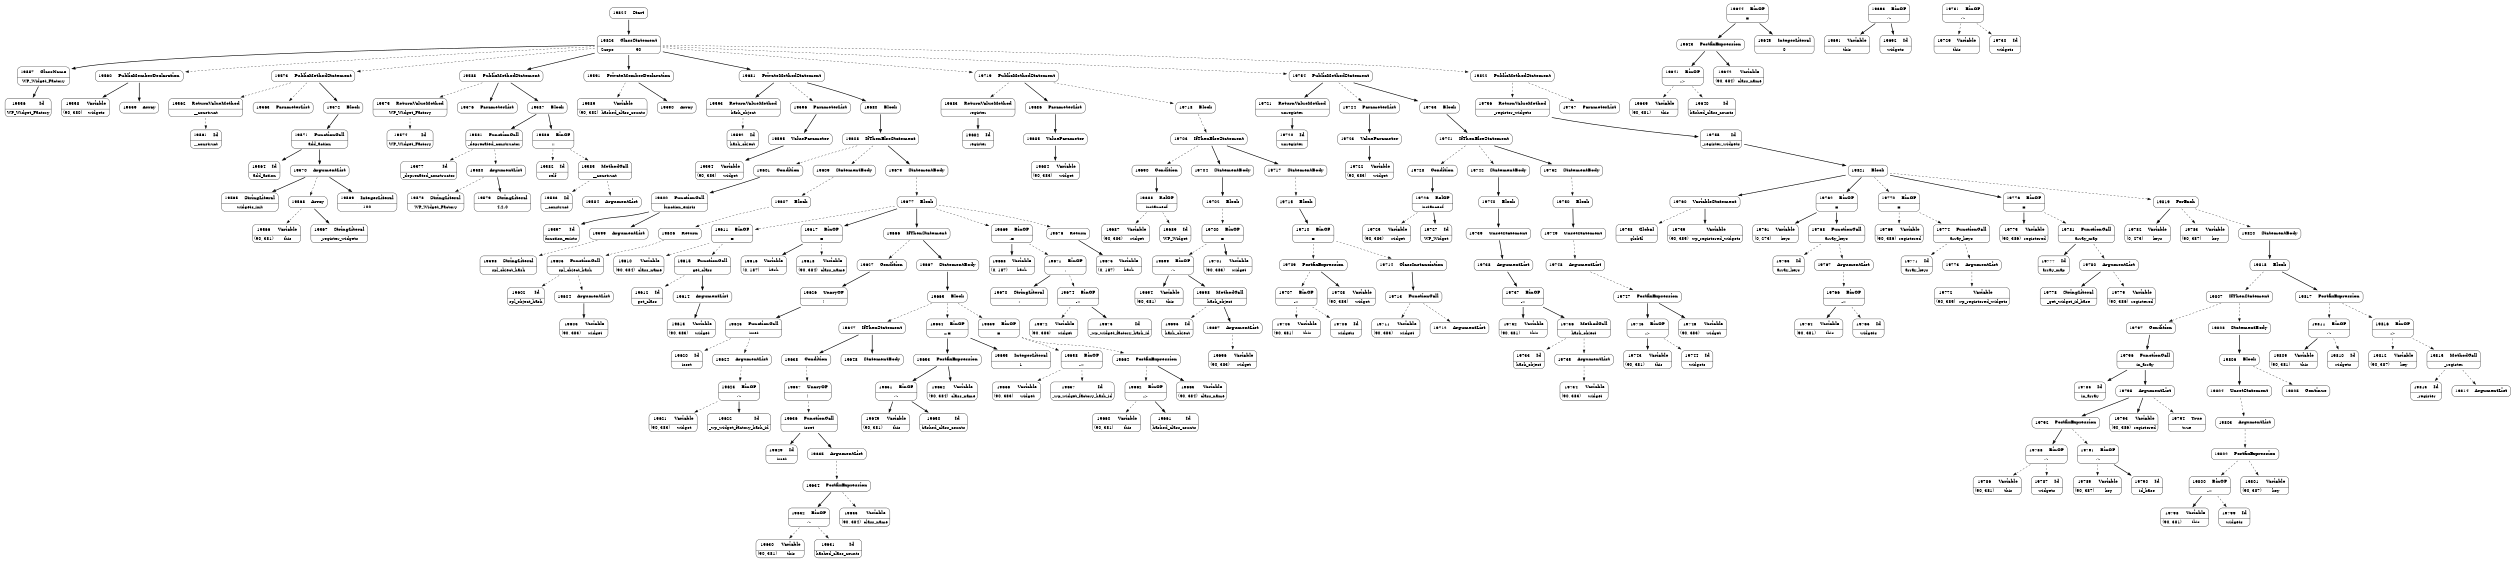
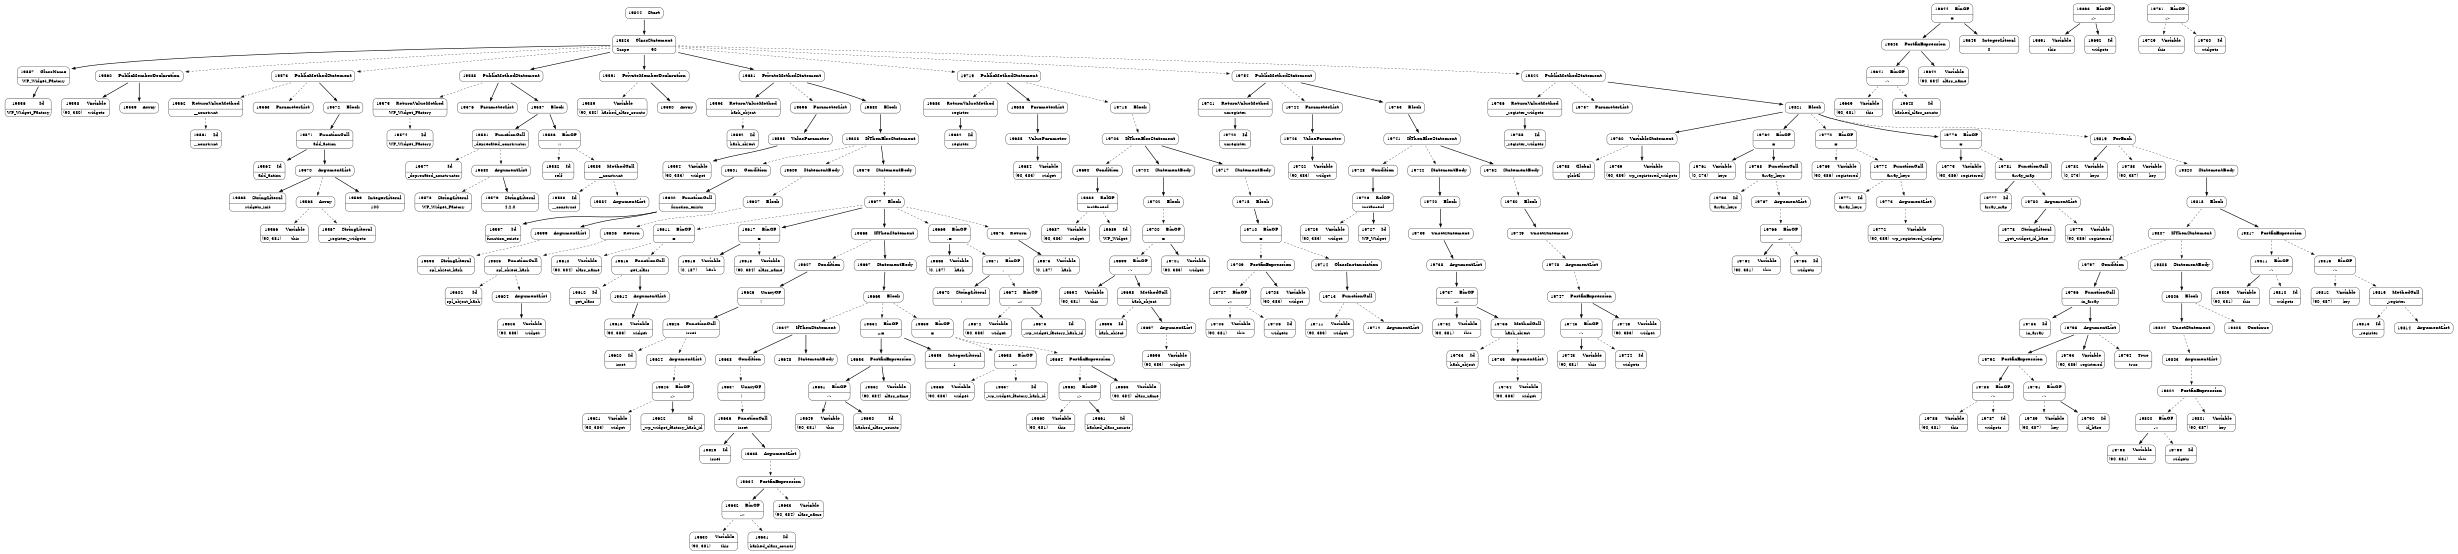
(1793, 155) -> (1694, 93)
(321, 215) -> (328, 215)
